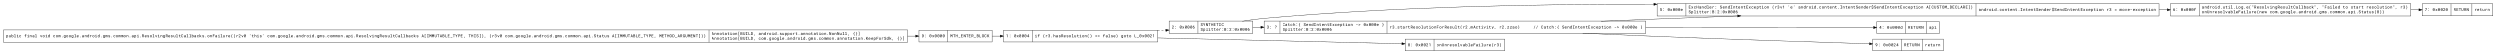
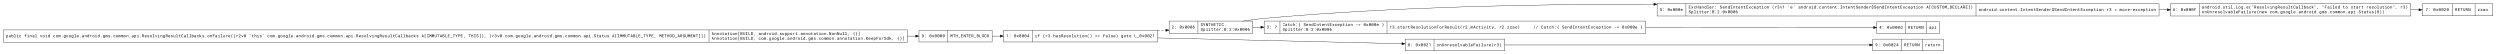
(2482, 10) -> (2483, 10)
(1669, 19) -> none
(1726, 39) -> (1687, 45)
